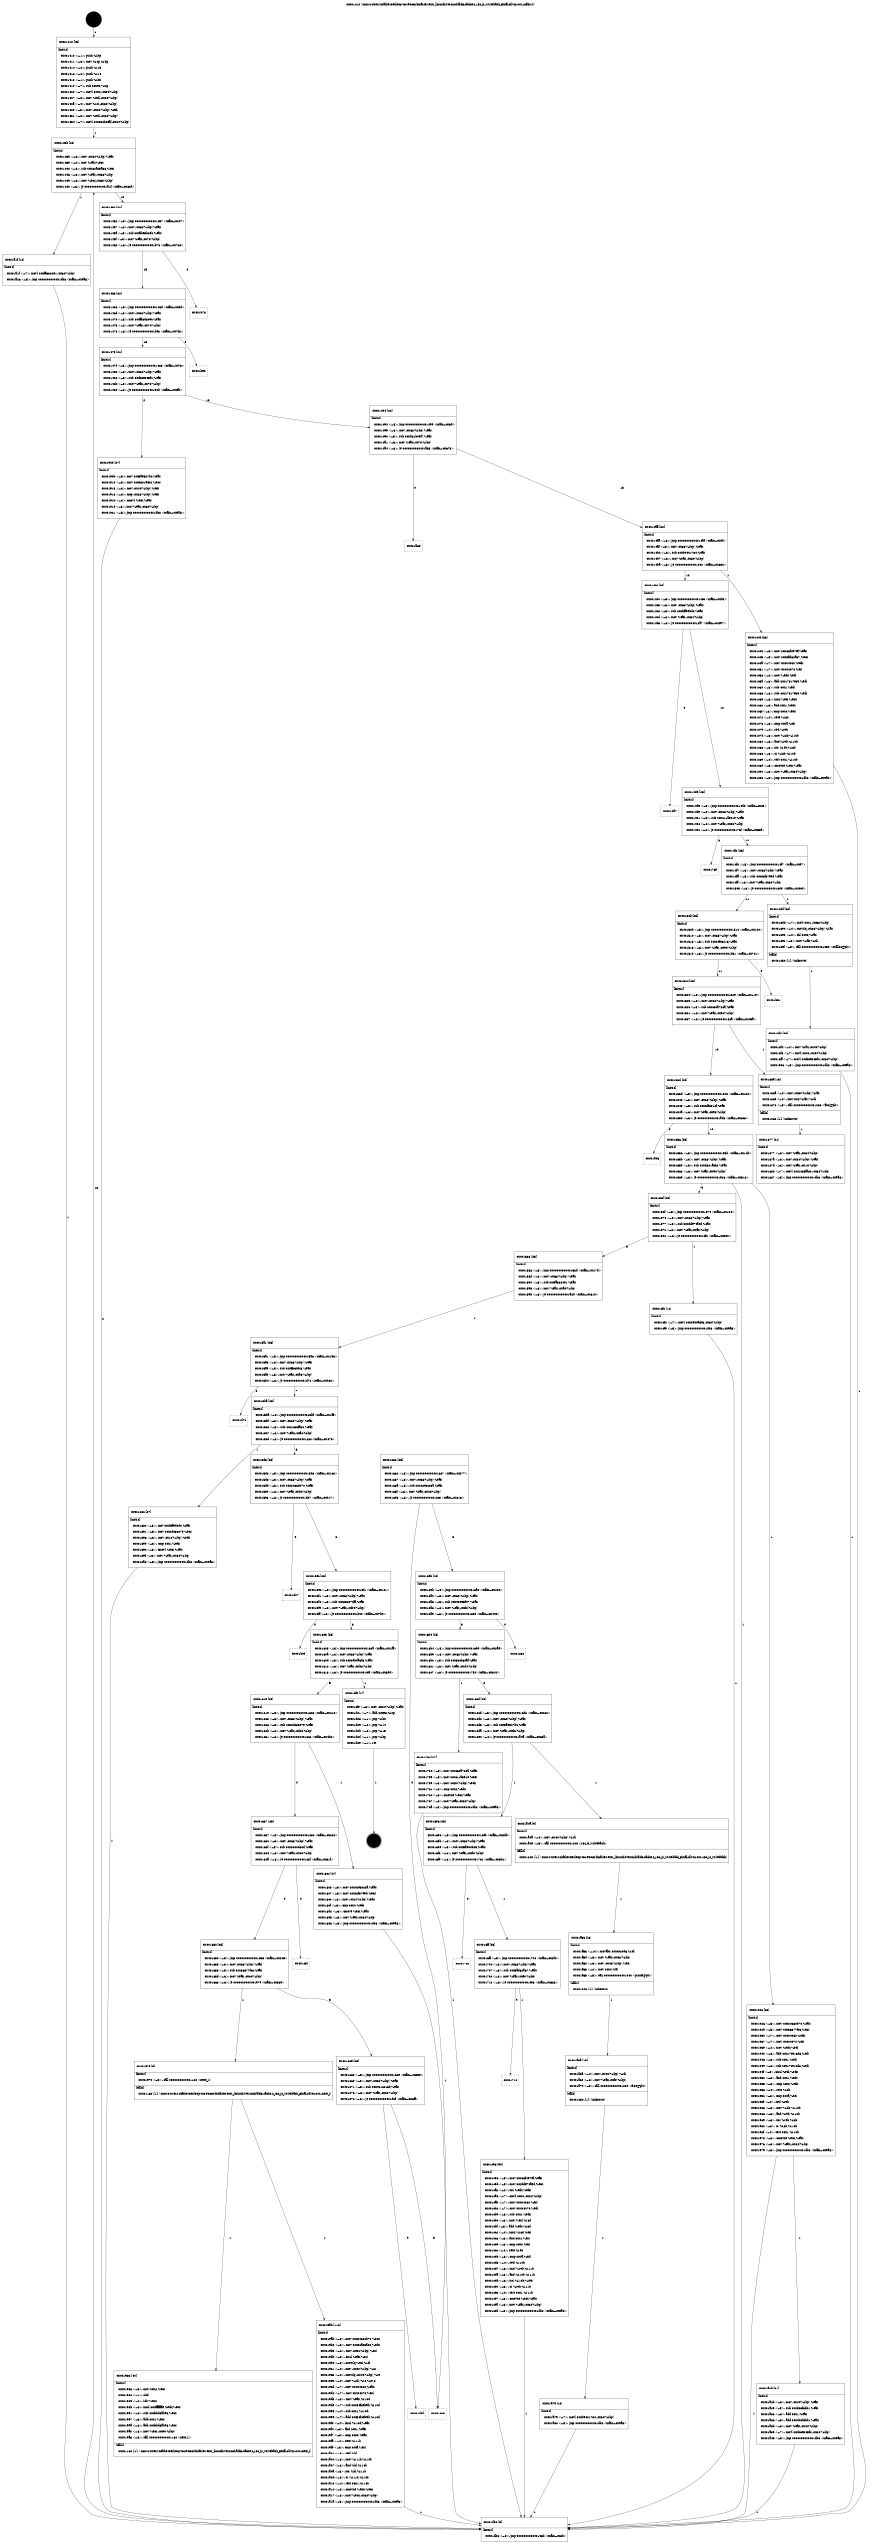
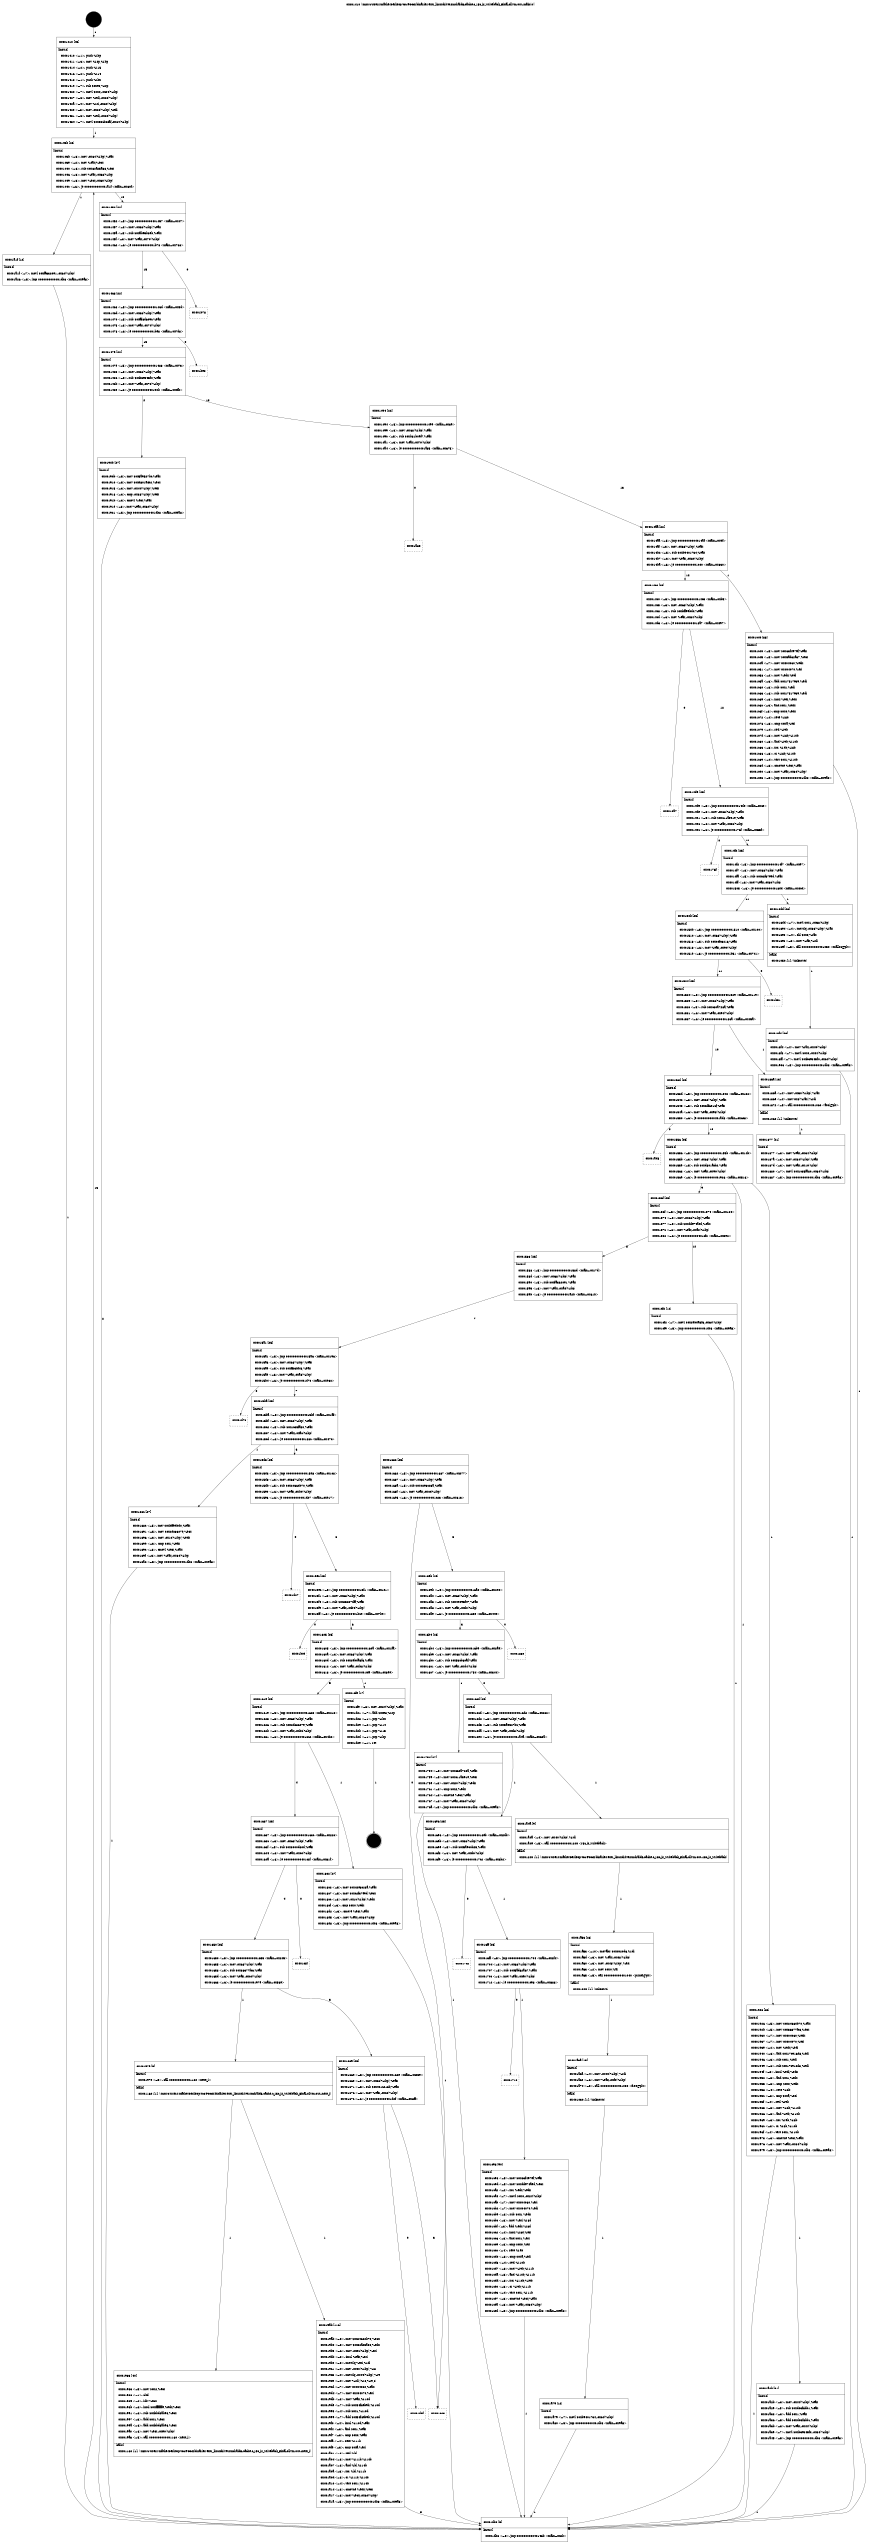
(694, 1247) -> (694, 1247)
(420, 2512) -> (420, 2512)
